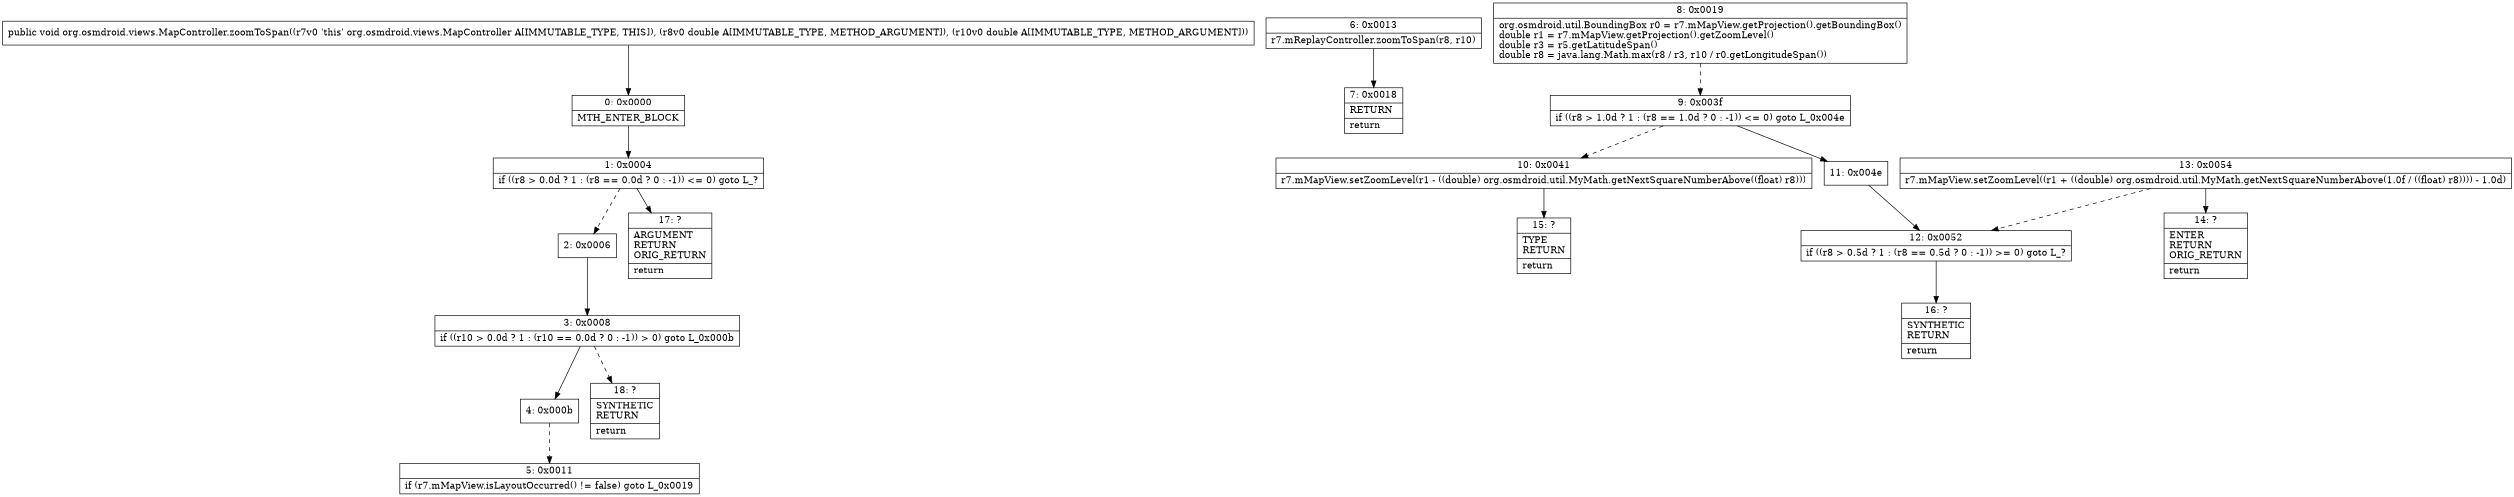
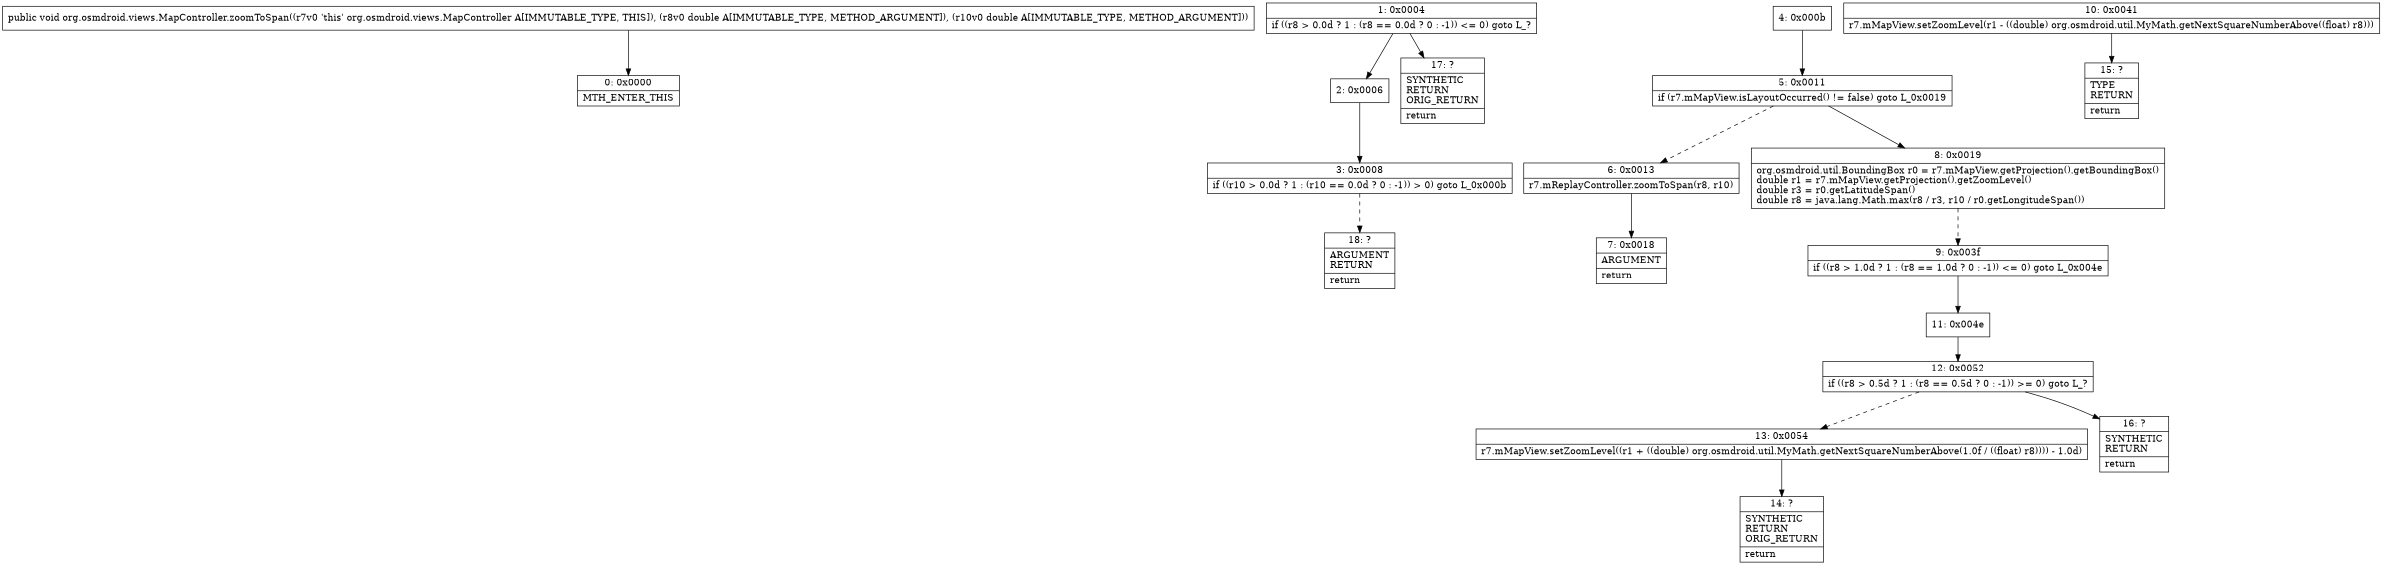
(1578, 45) -> (1836, 190)
(1371, 110) -> (1631, 260)
(628, 118) -> (628, 98)
none -> (1864, 125)
none -> (1720, 133)
(628, 139) -> none
(1625, 141) -> none
(609, 208) -> (1381, 53)
(2074, 209) -> (1873, 409)
(663, 236) -> (1435, 80)
(2187, 236) -> (1775, 519)
(569, 370) -> none
(625, 406) -> (1360, 255)
(550, 440) -> (1802, 50)
